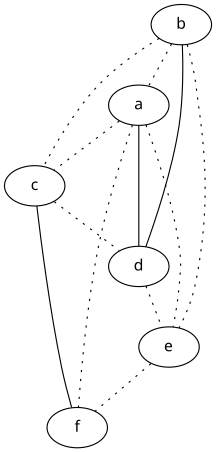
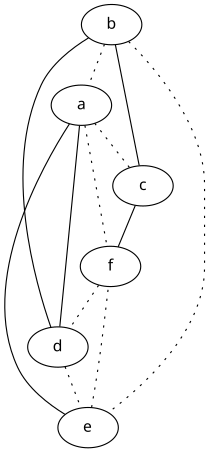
(91, 93) -> (127, 105)
(175, 224) -> (8, 274)
(87, 226) -> (84, 307)
